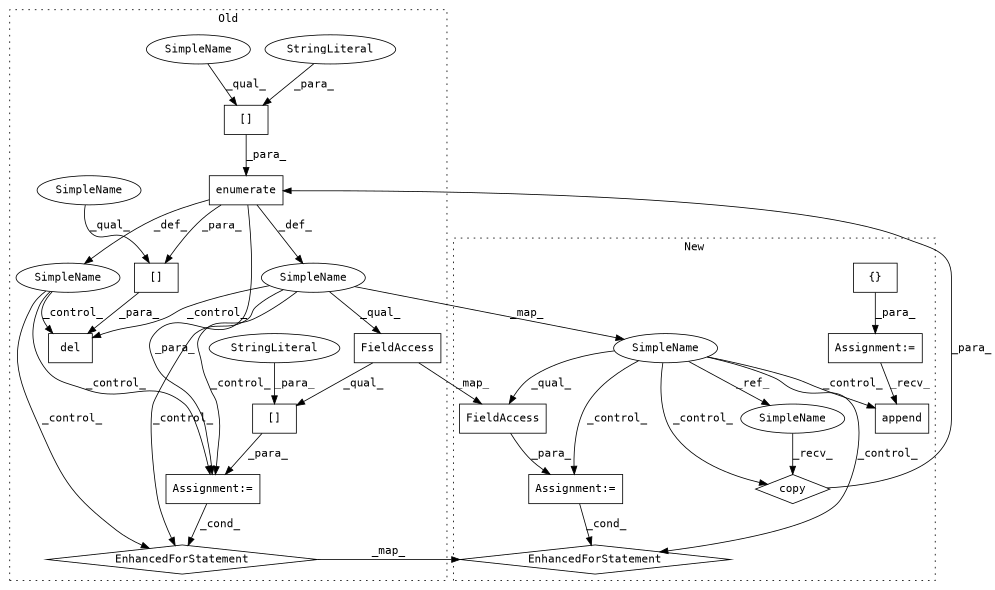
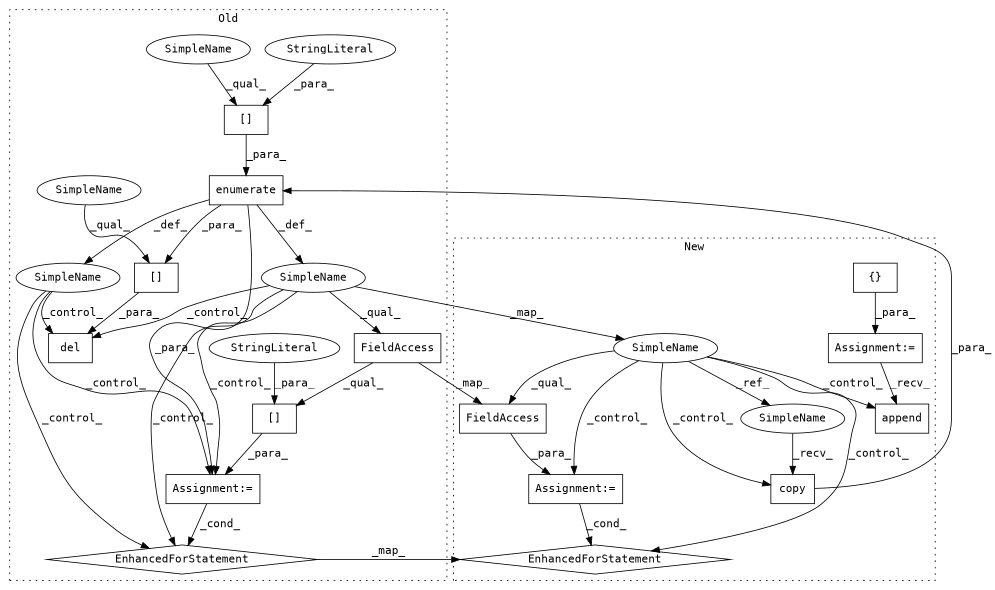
(793, 489) -> (793, 489)
